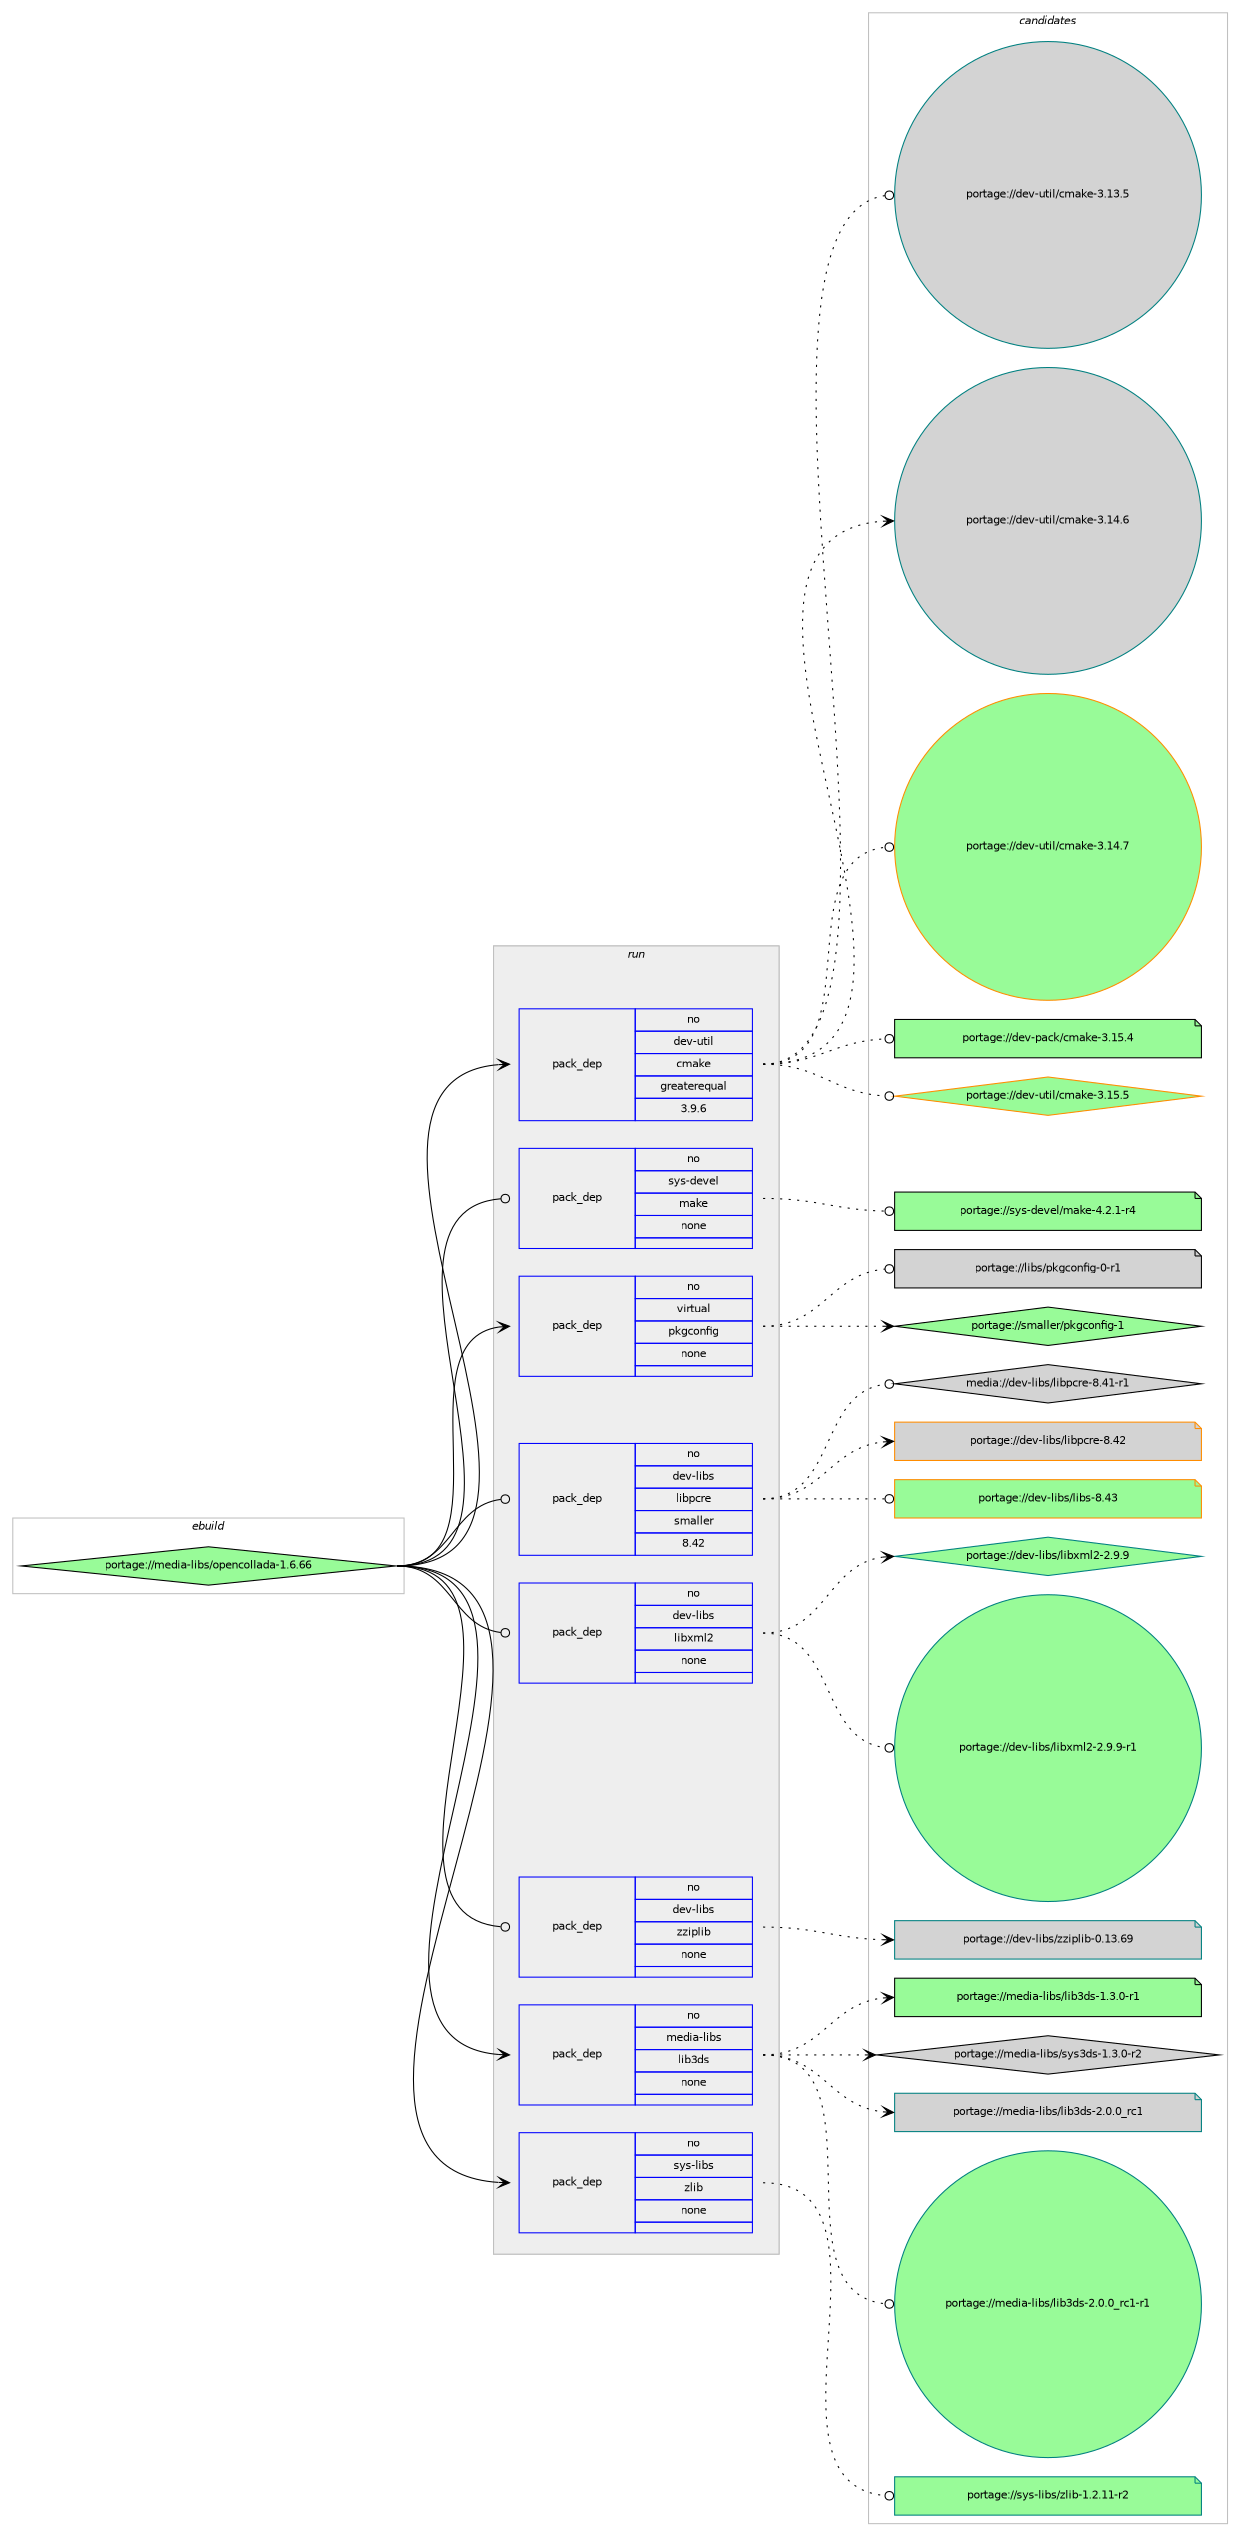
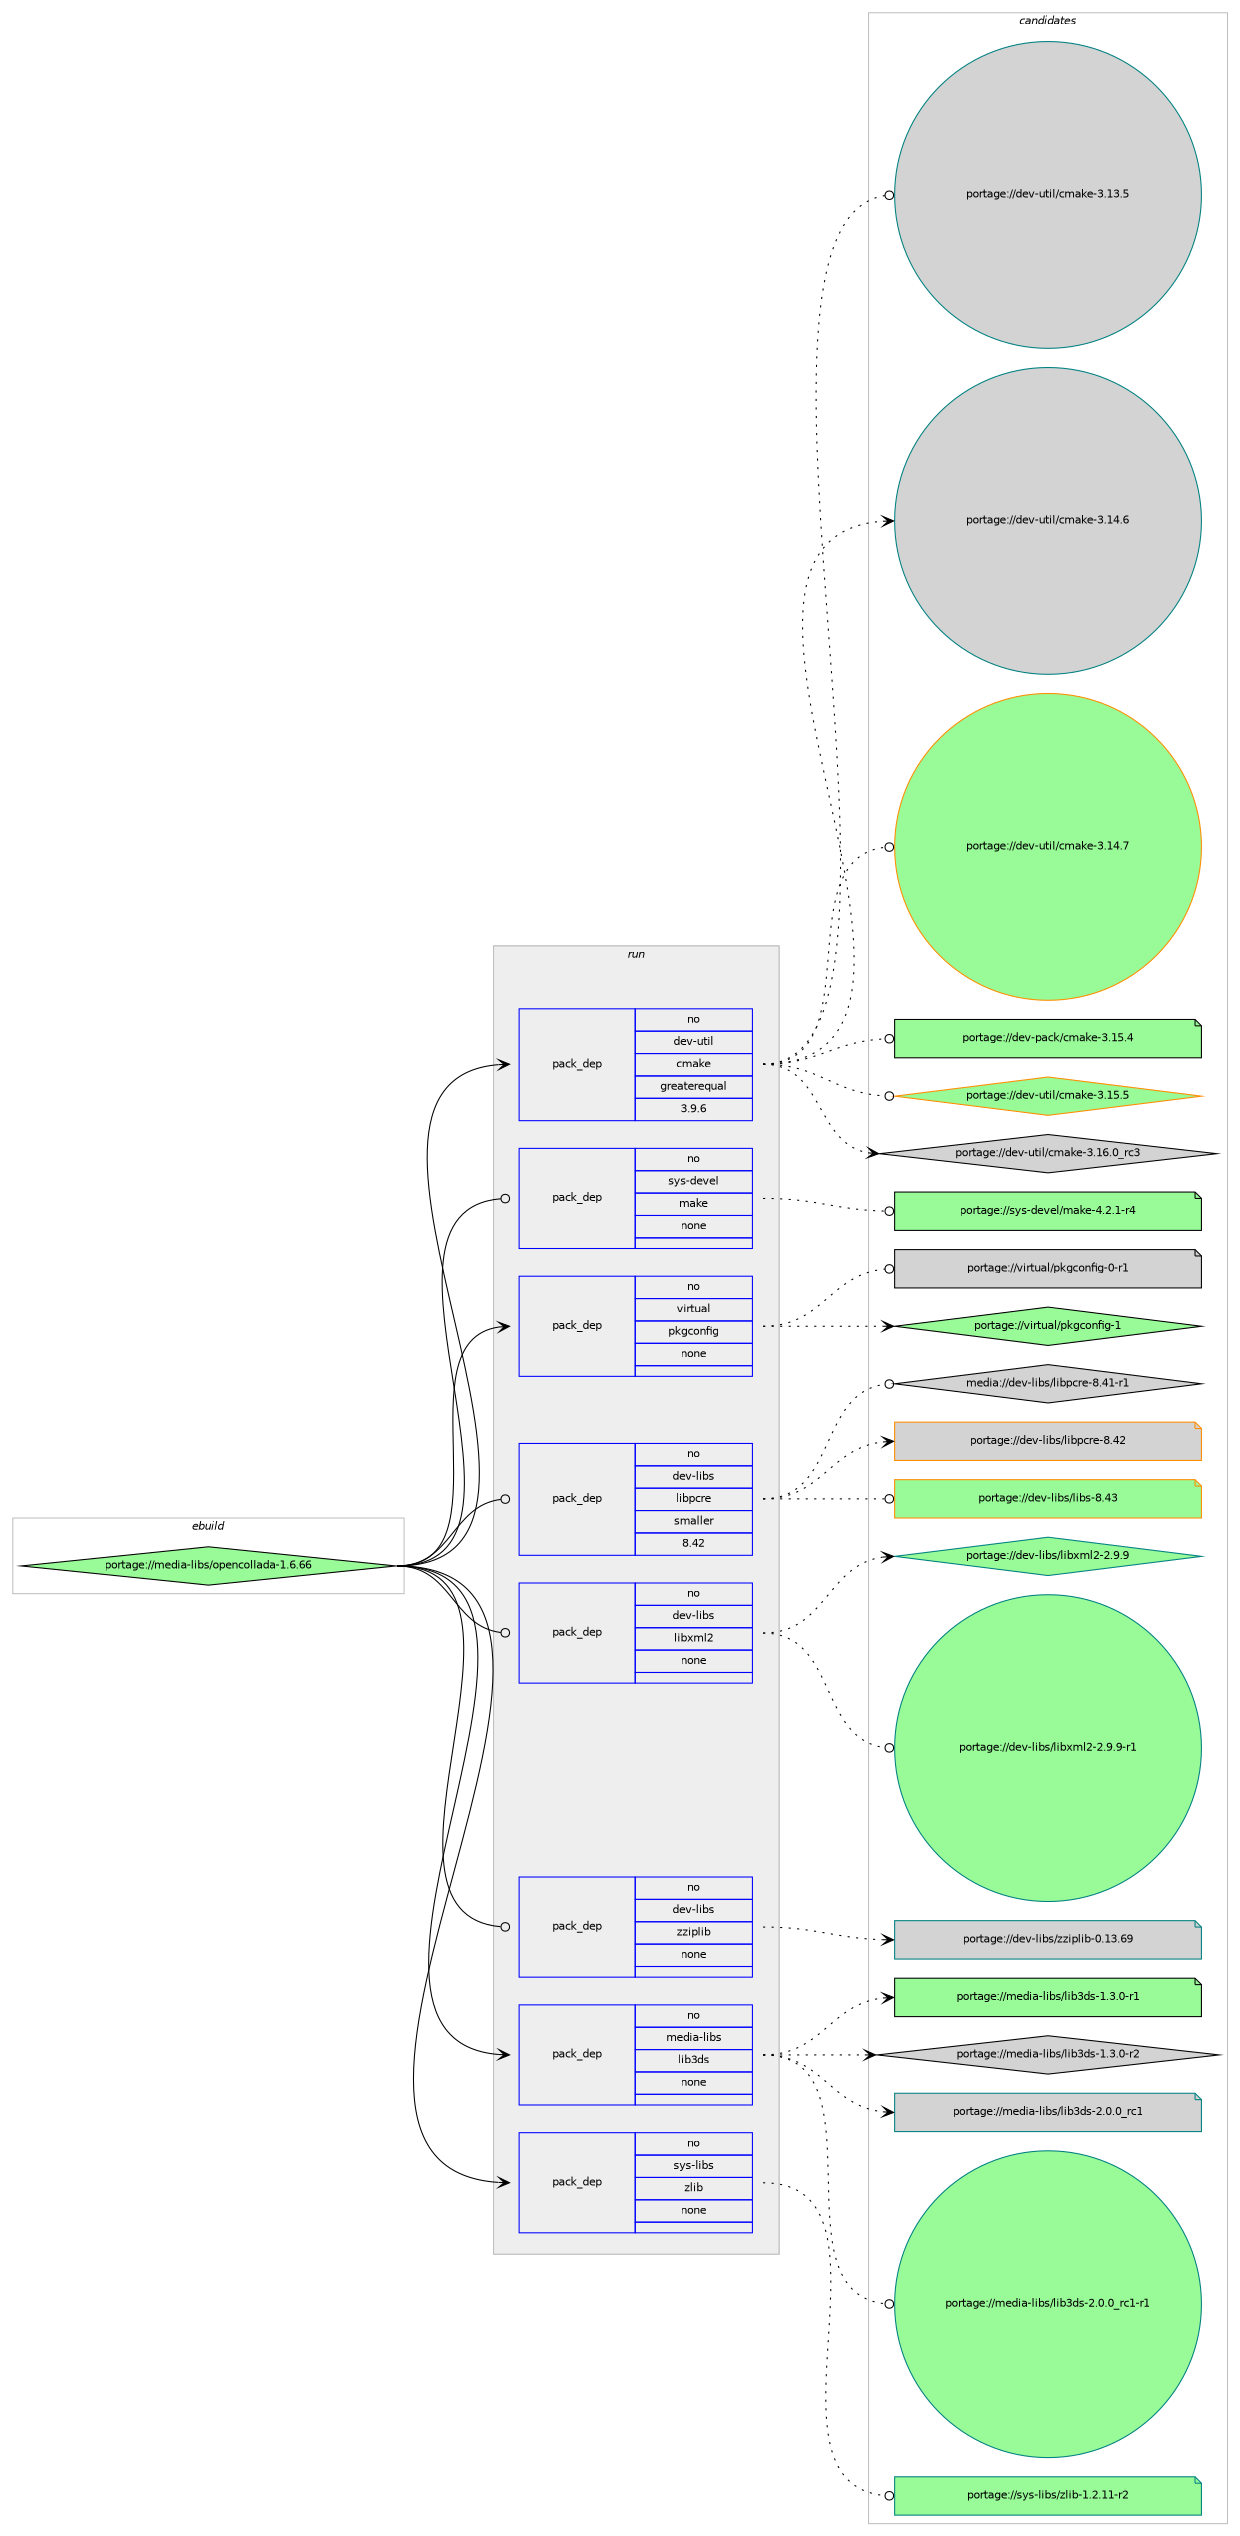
none -> (1048, 1154)
(1048, 1269) -> (1048, 1269)
(1048, 1326) -> (1048, 1326)
(1048, 2055) -> (1048, 2055)
